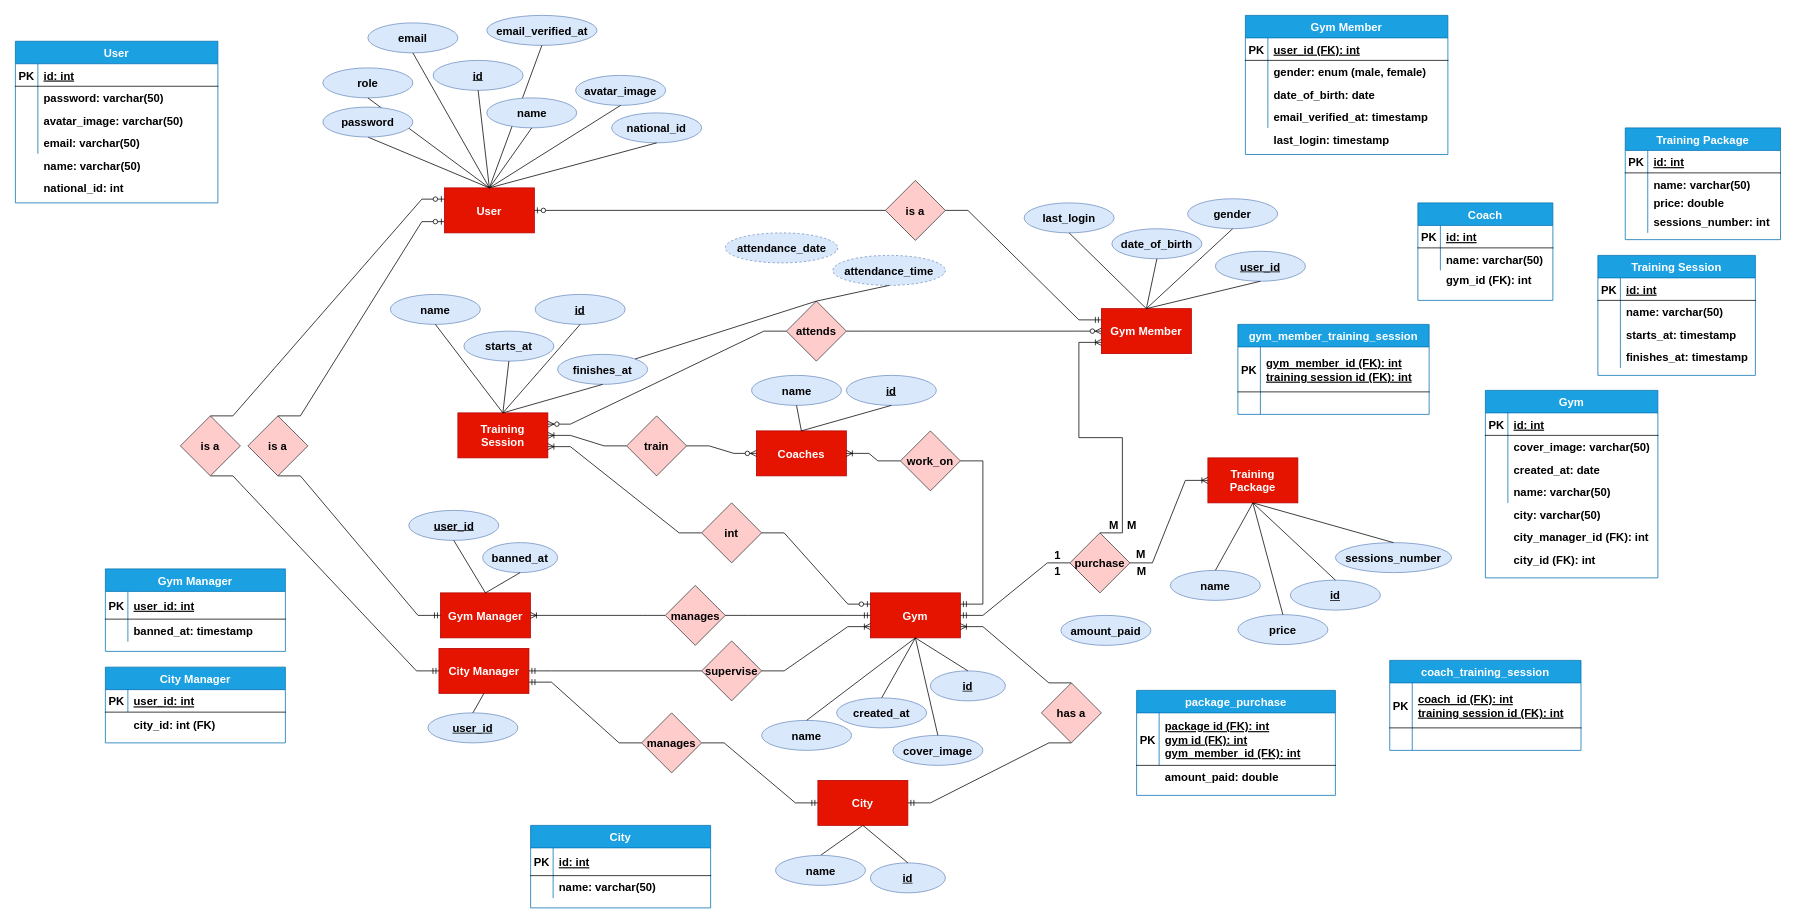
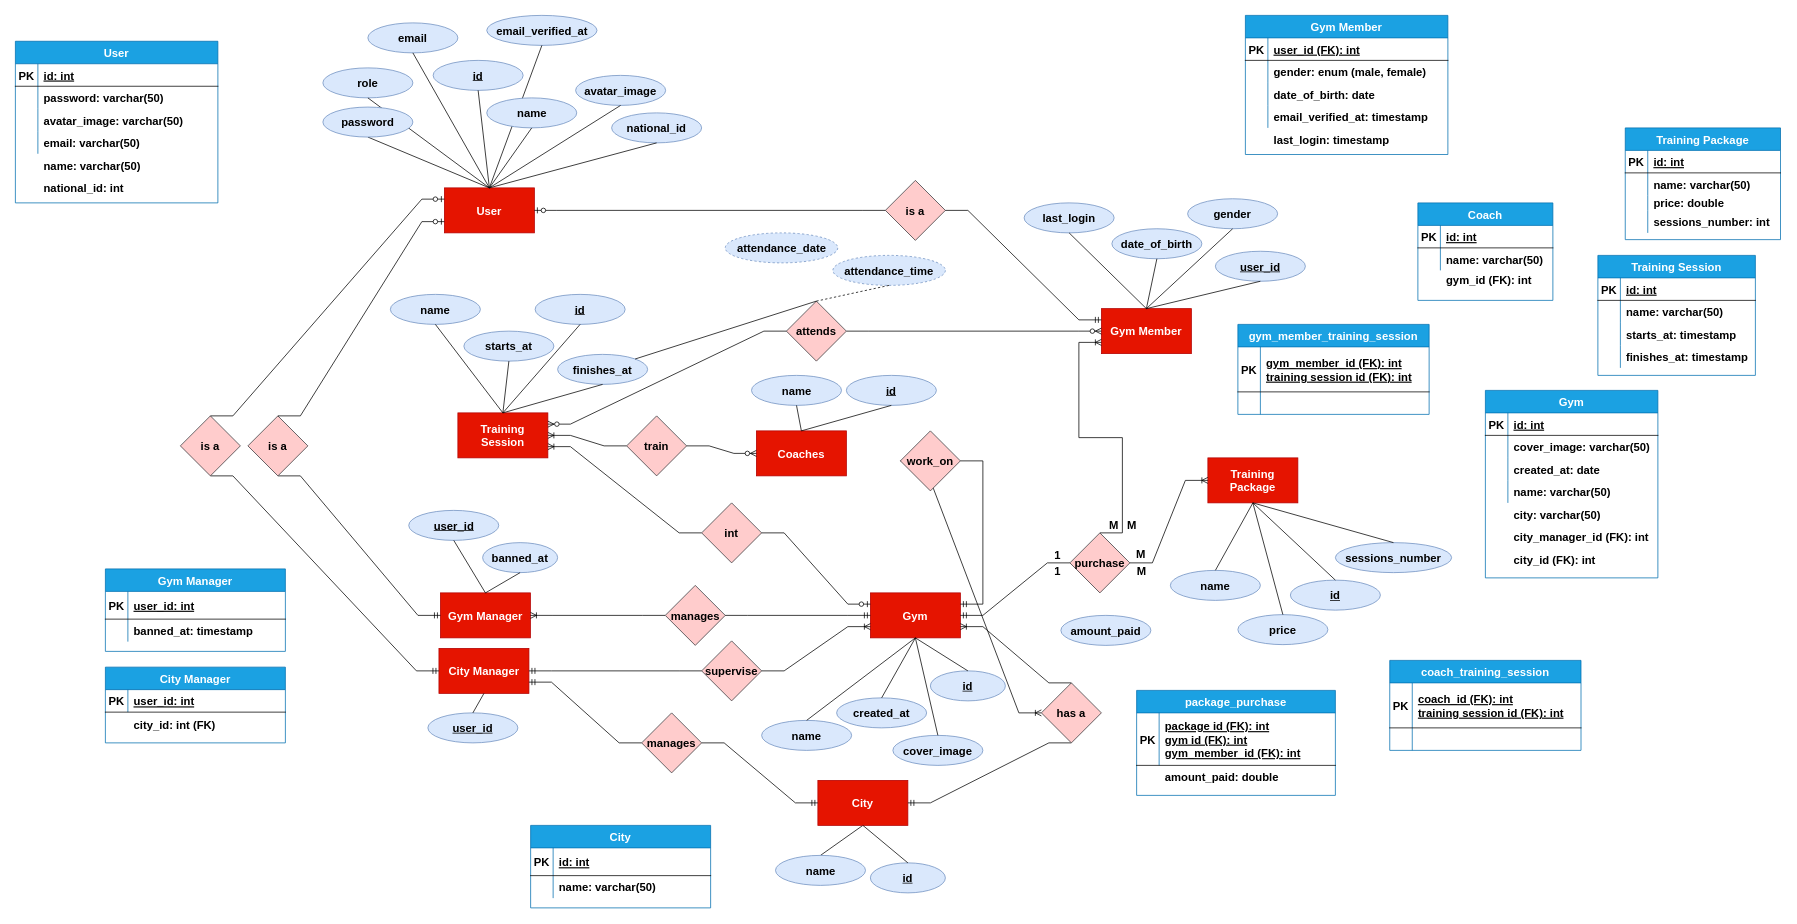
(852, 293) -> (852, 293)
(864, 453) -> (959, 556)
